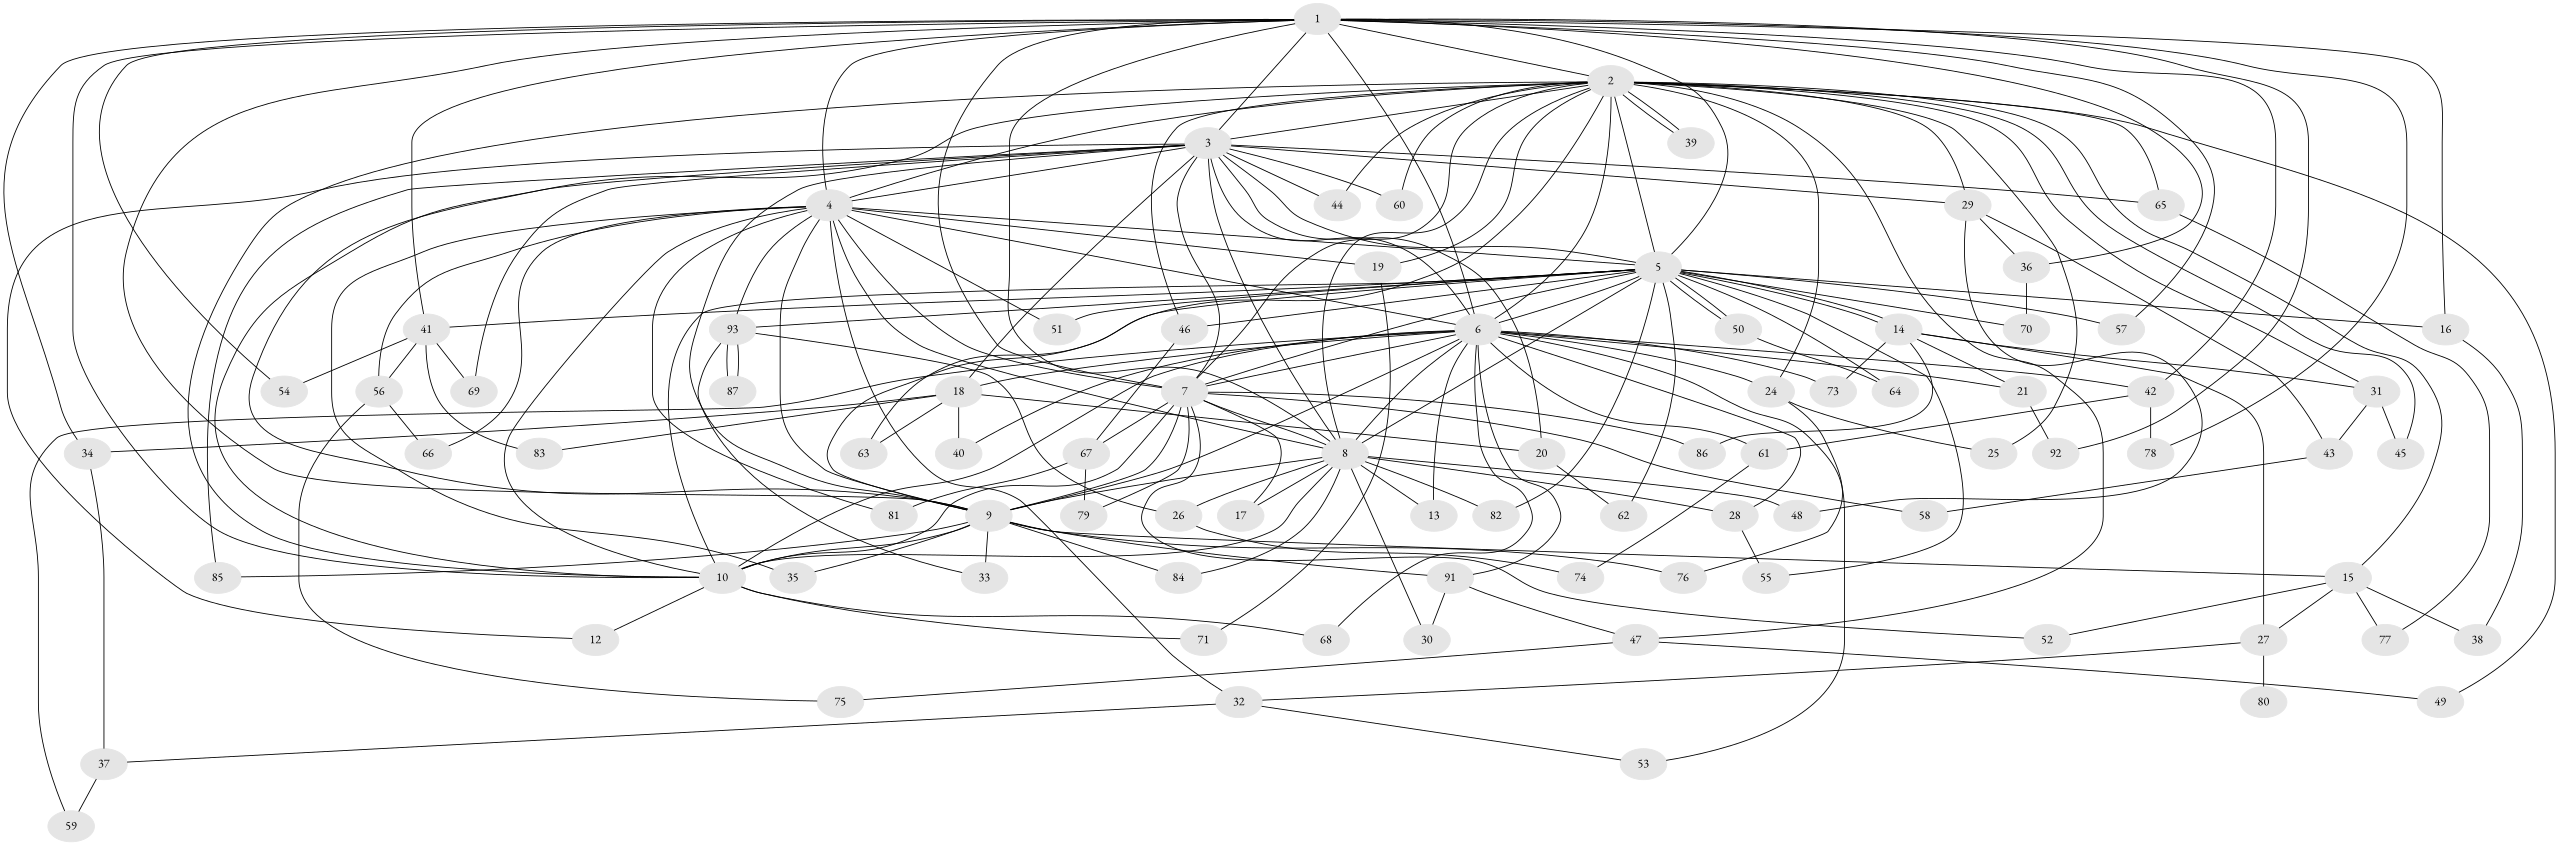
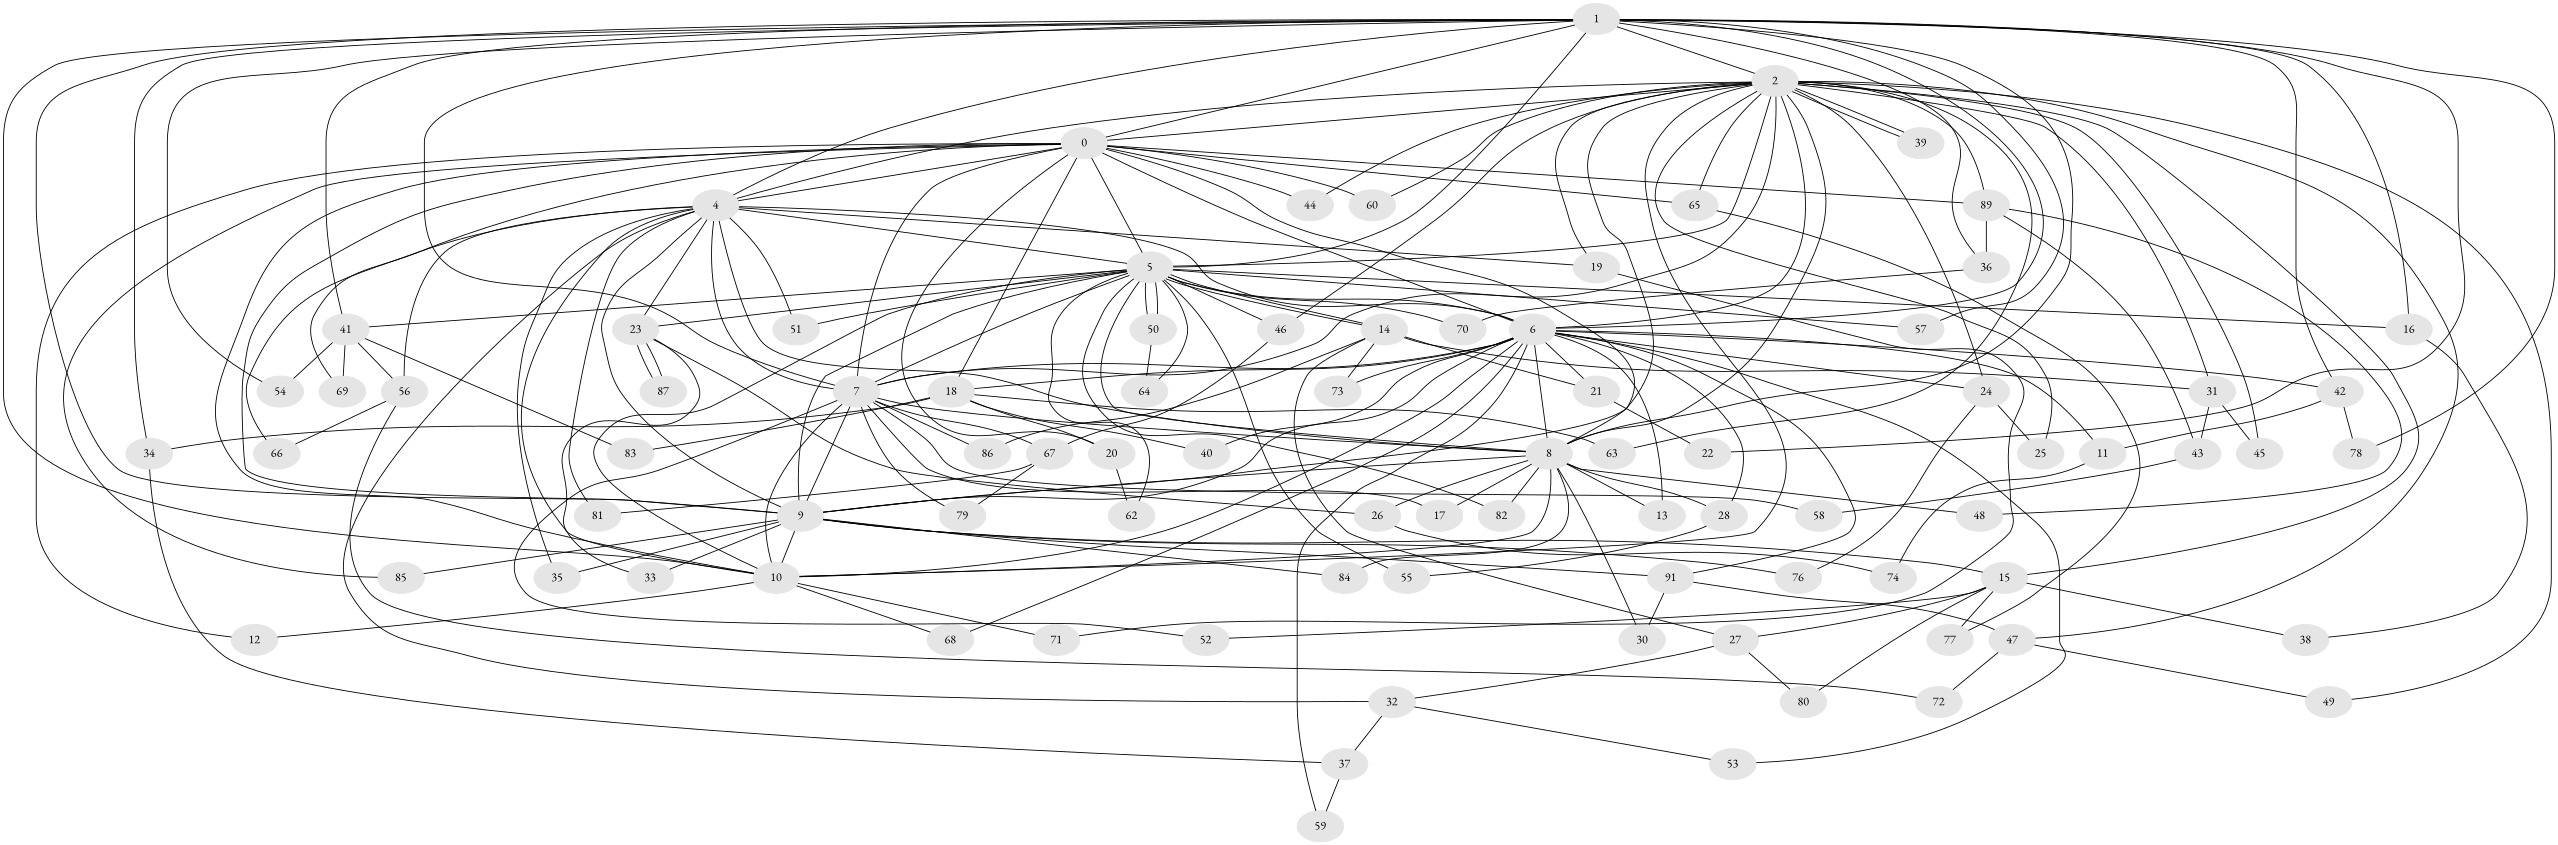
(1208, 143) -> (1084, 143)
(1968, 205) -> (1986, 205)
(733, 329) -> (636, 329)
(1764, 454) -> (2103, 454)
(2056, 454) -> (1708, 454)
none -> (1901, 636)
(841, 702) -> (1939, 702)
